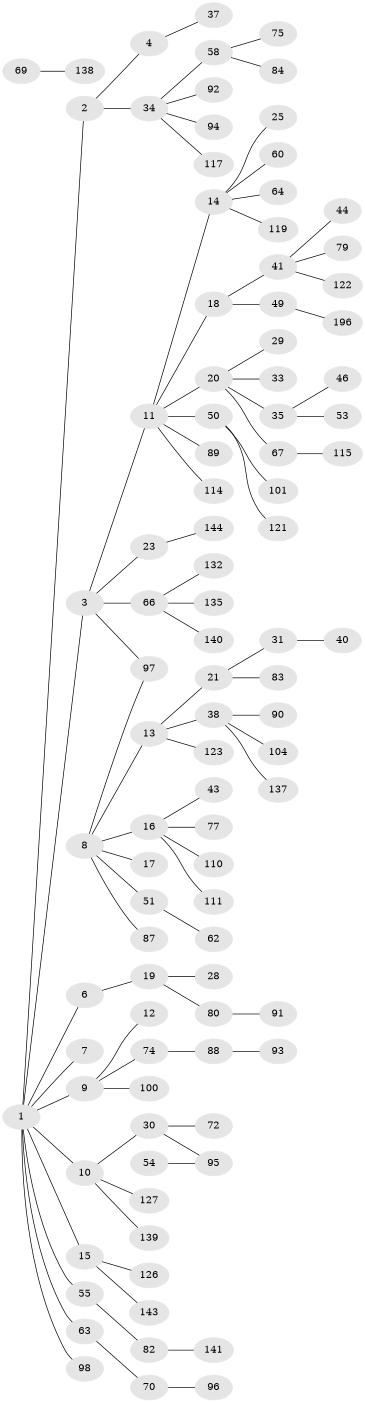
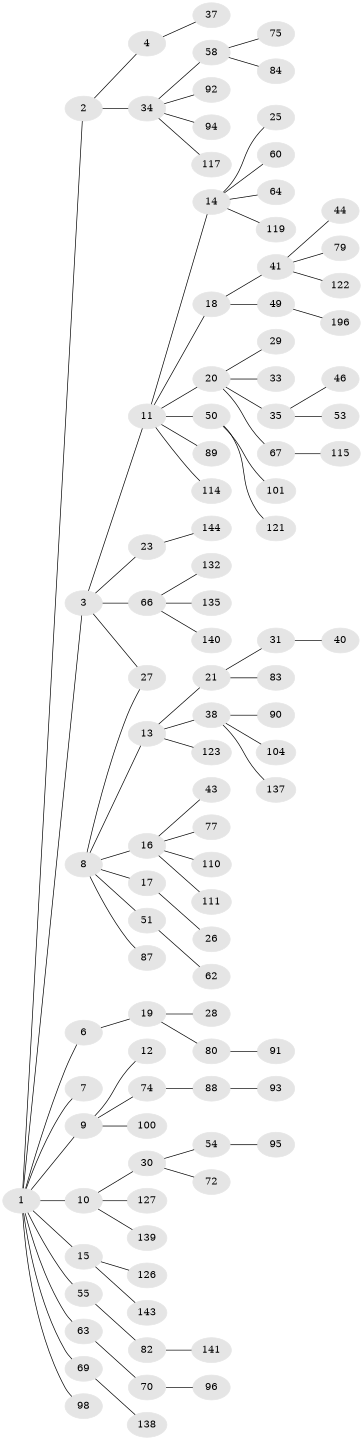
(149, 669) -> (147, 678)
none -> (212, 939)
(182, 1145) -> (179, 1154)
none -> (40, 1289)
